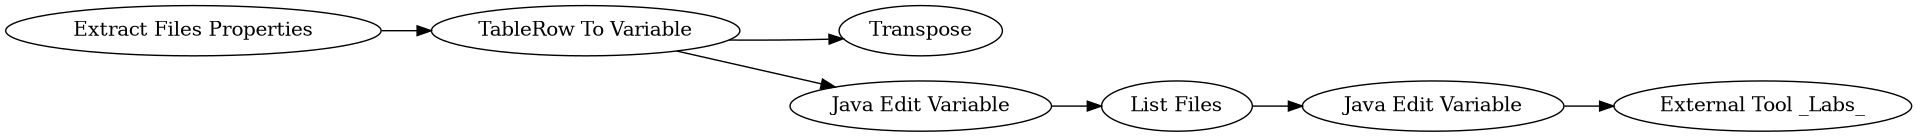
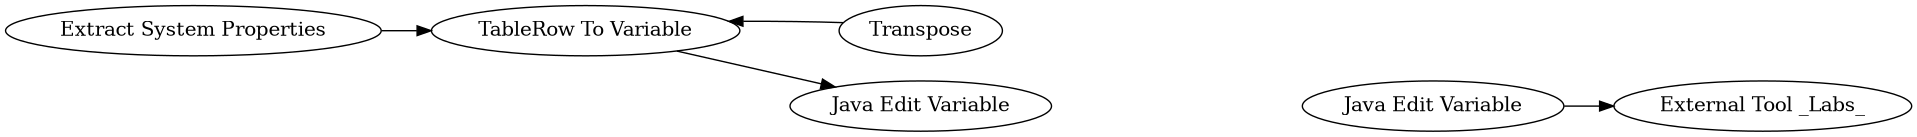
(193, 31) -> (193, 31)
(779, 40) -> (793, 22)
(1177, 106) -> none
